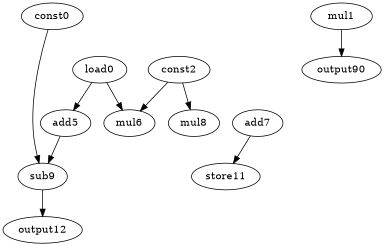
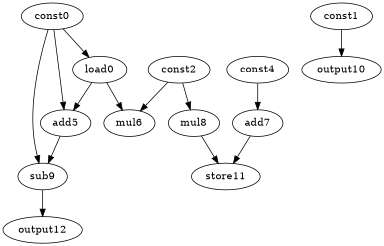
(342, 16) -> (342, 16)
none -> (74, 40)
none -> (58, 66)
none -> (258, 70)
(342, 70) -> (342, 70)
none -> (208, 146)
